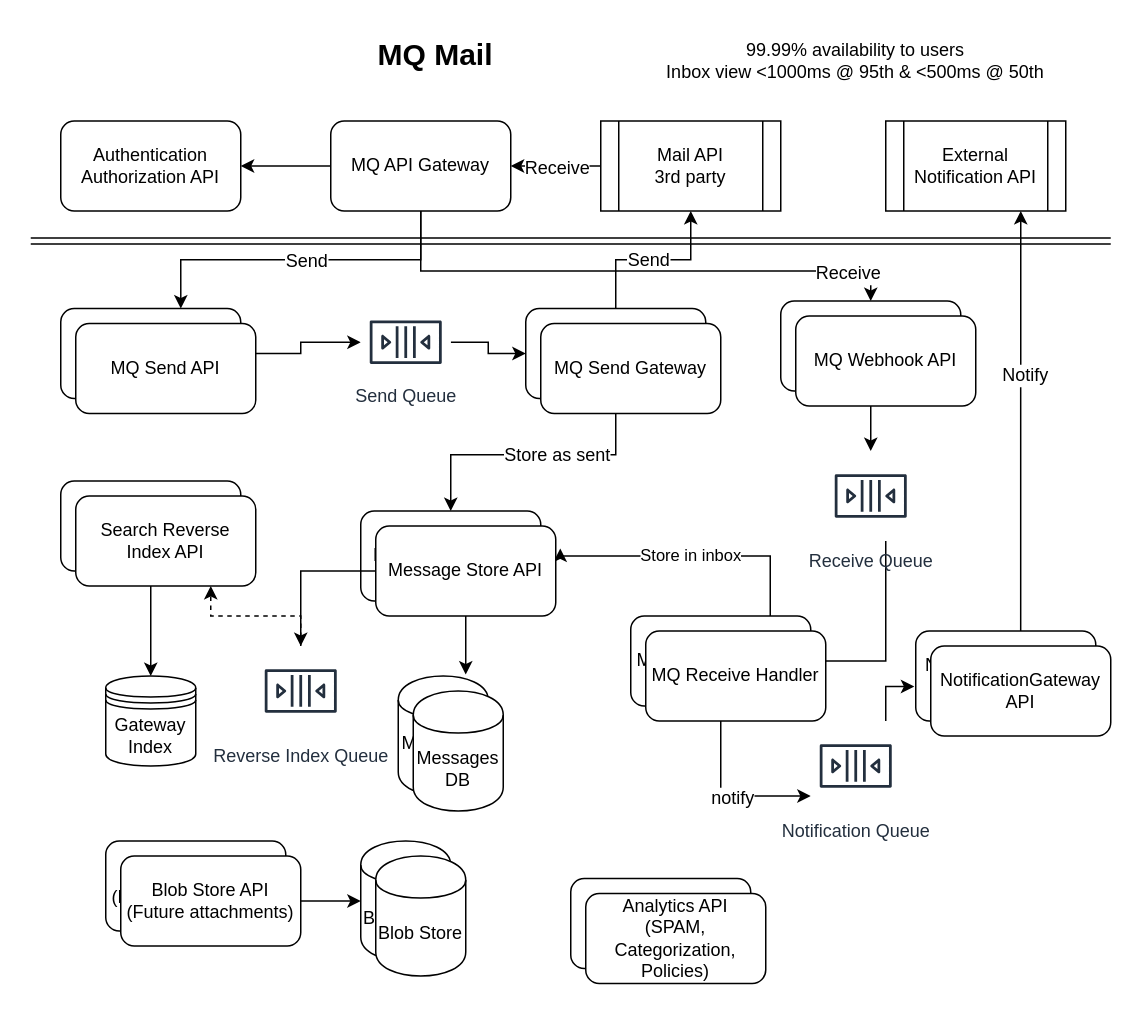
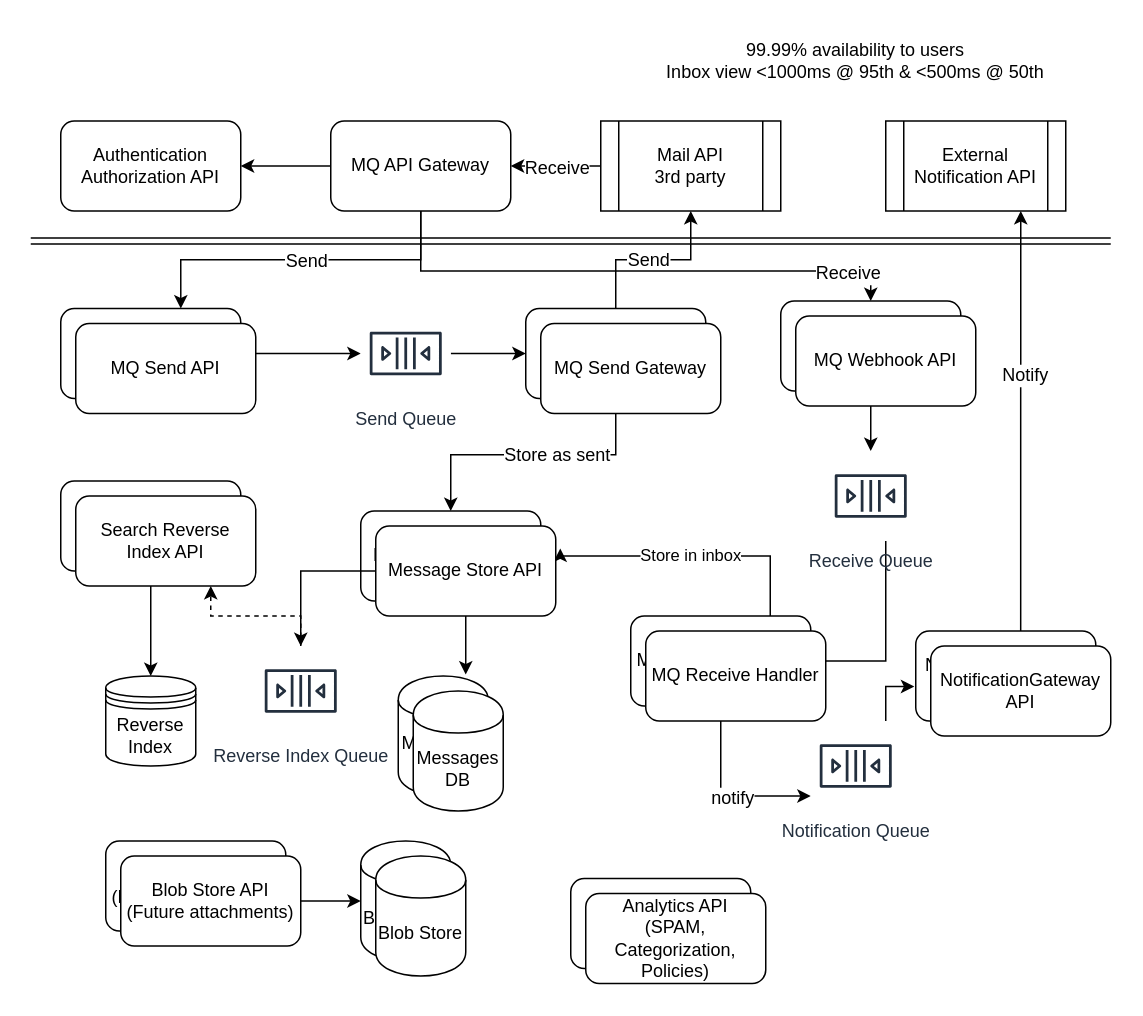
(436, 53) -> none
(406, 342) -> (406, 353)
(151, 736) -> (151, 736)
